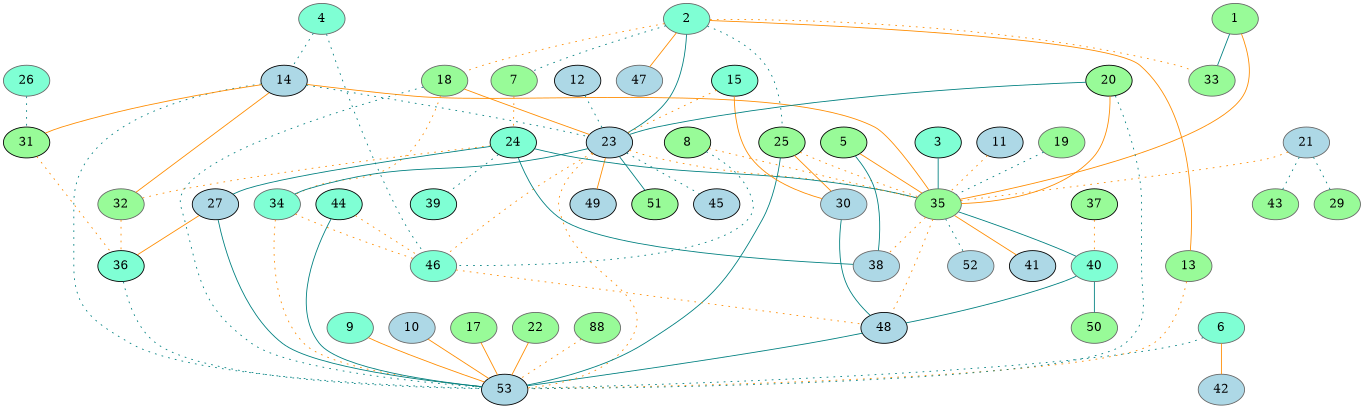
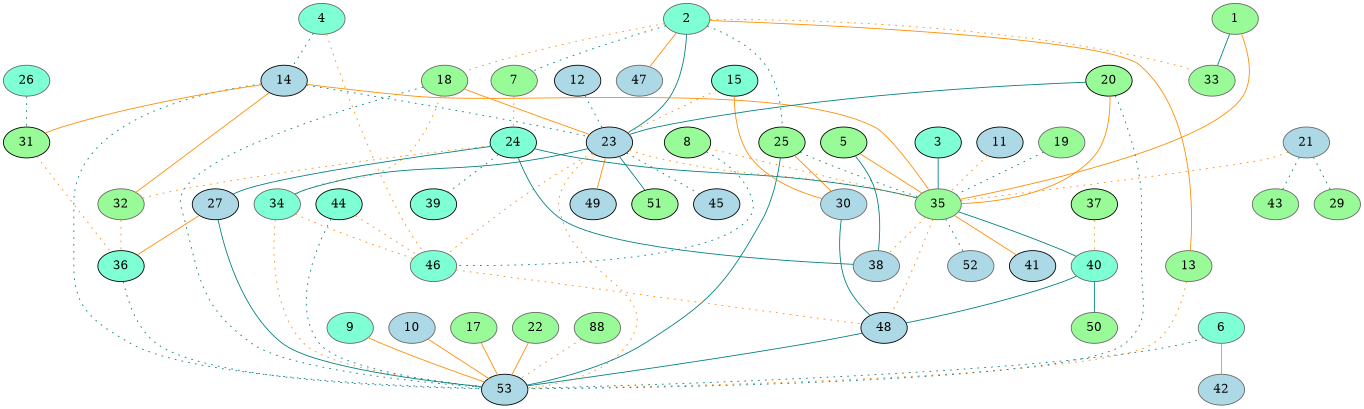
(368, 146) -> (368, 146)
(858, 176) -> (858, 176)
(329, 351) -> (329, 351)
